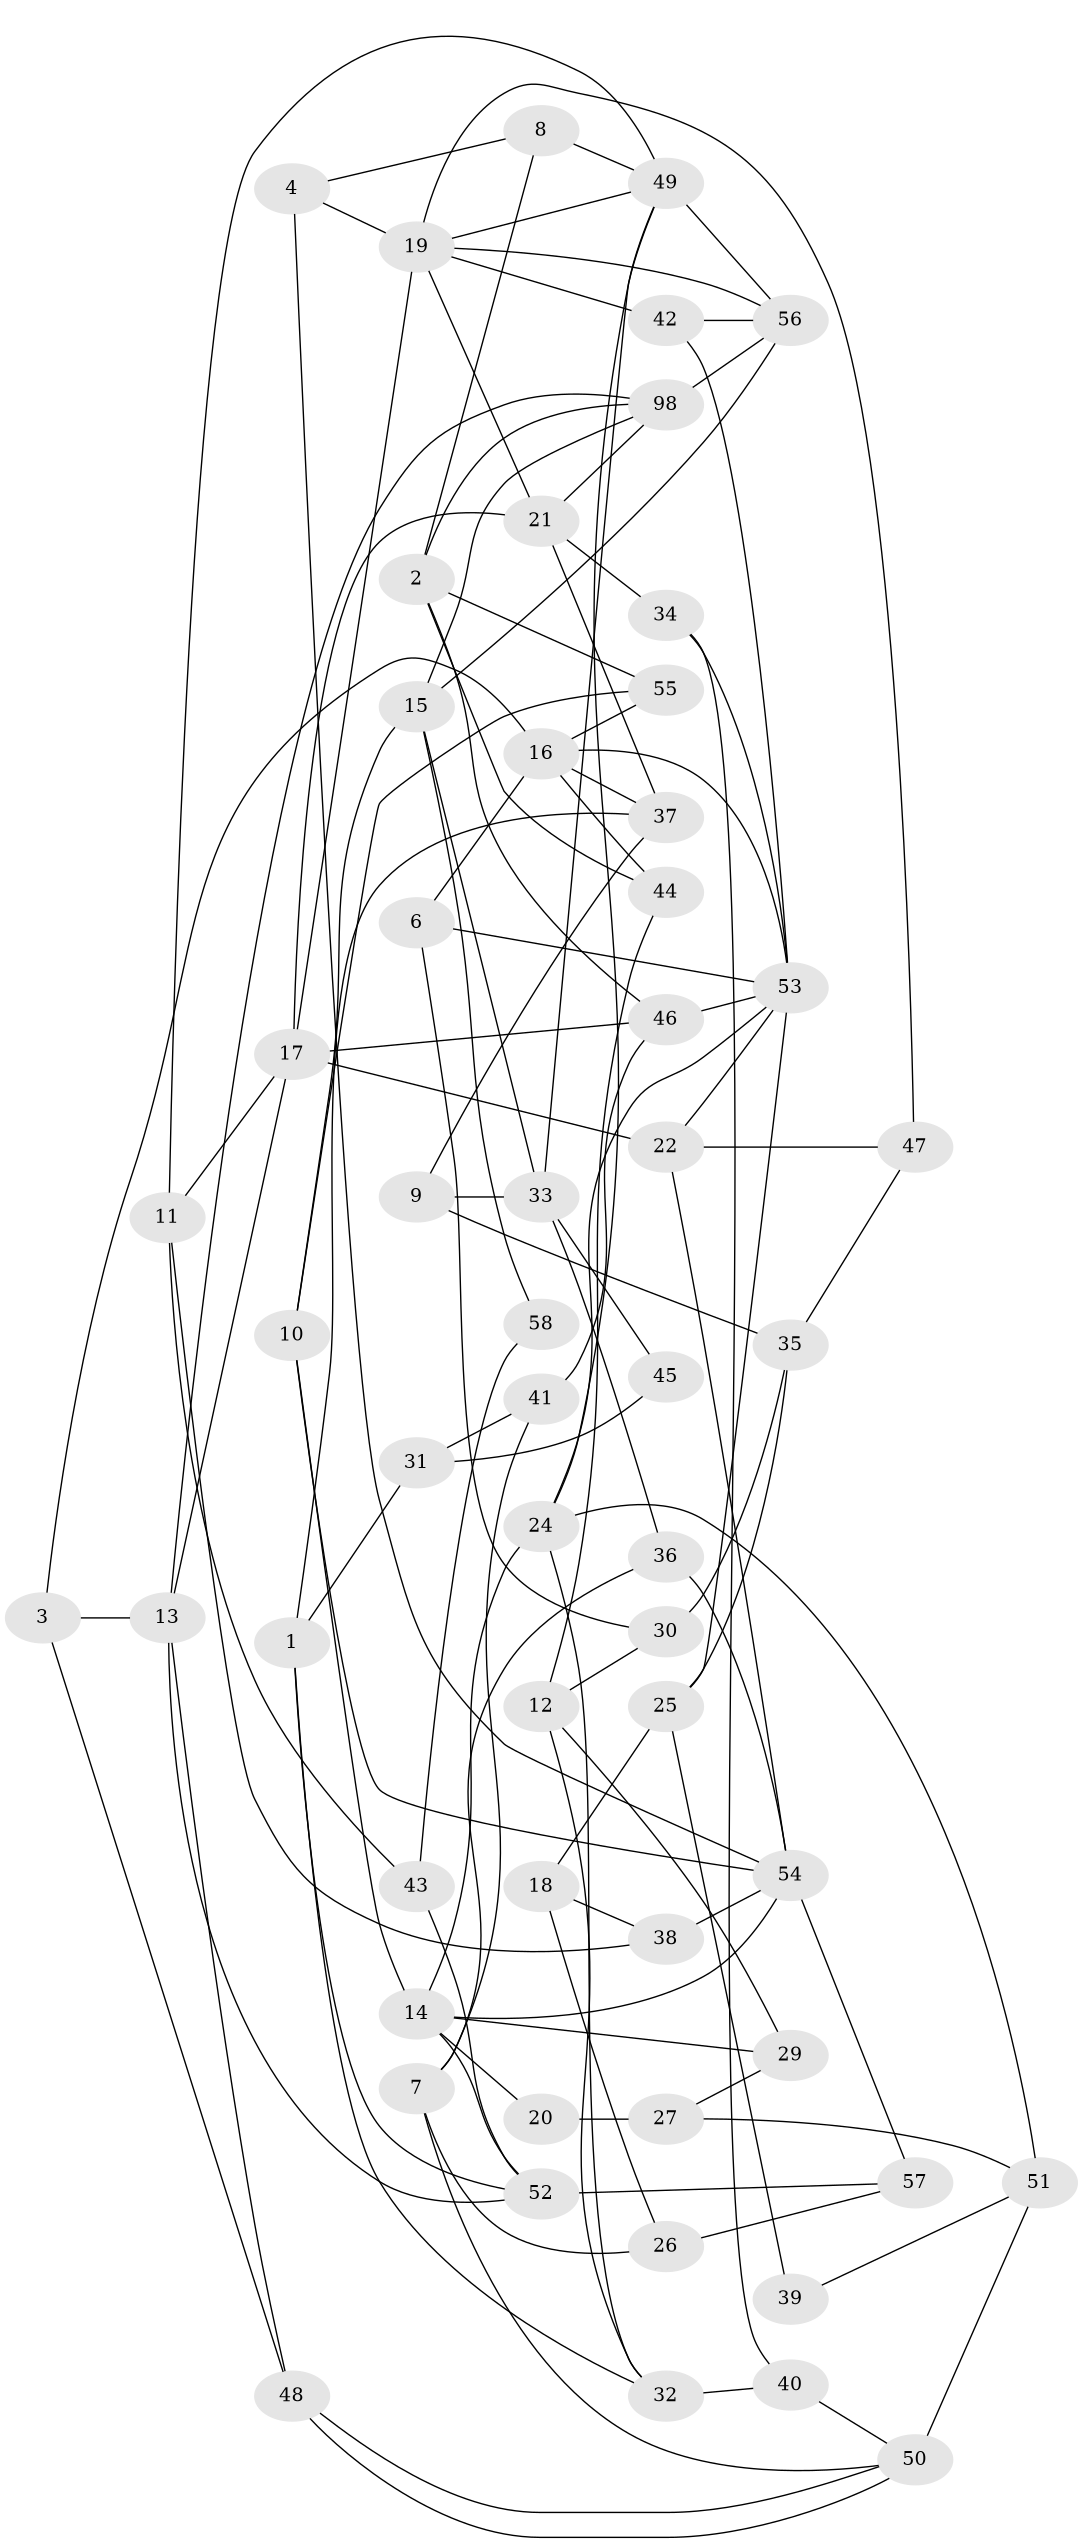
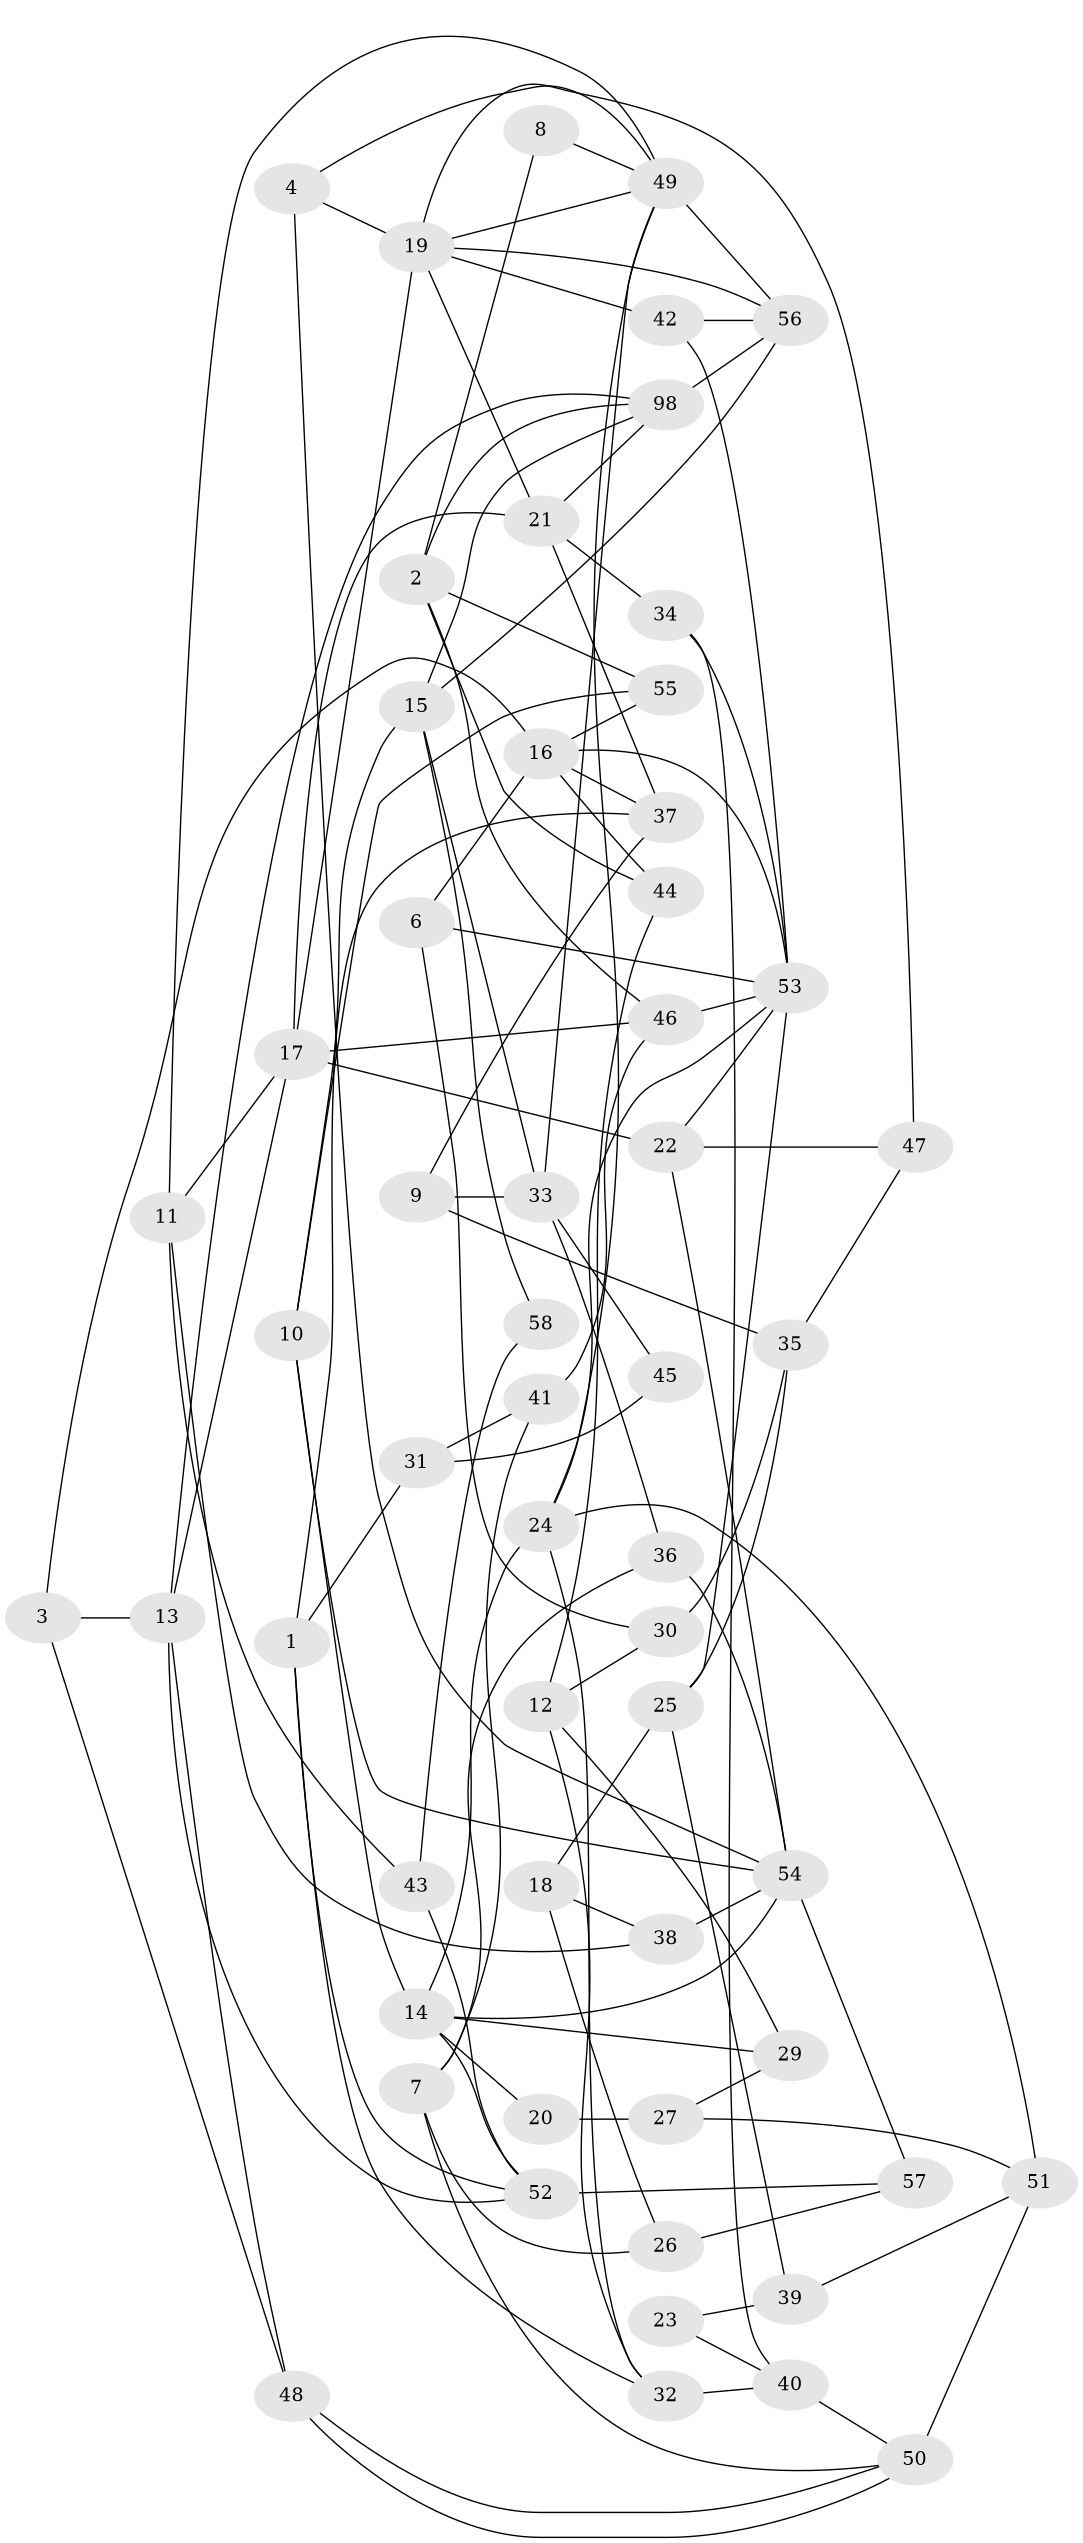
(417, 160) -> (483, 98)
none -> (666, 2321)
